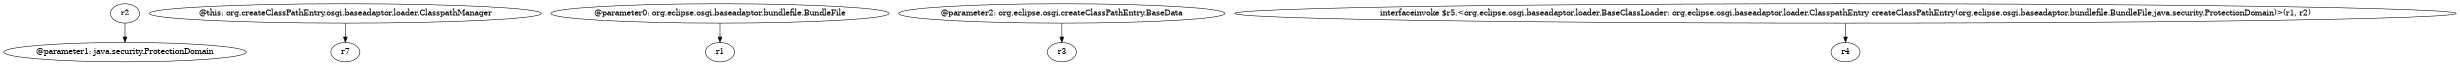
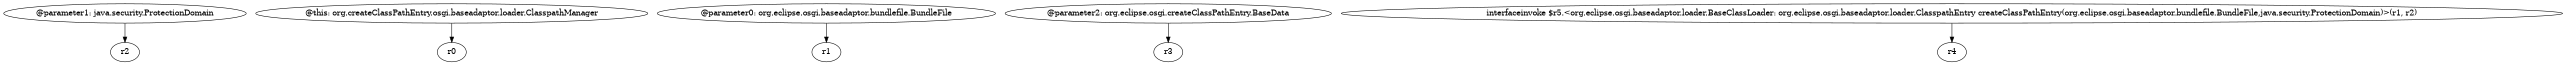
(125, 30) -> (125, 30)
(345, 52) -> (452, 52)
